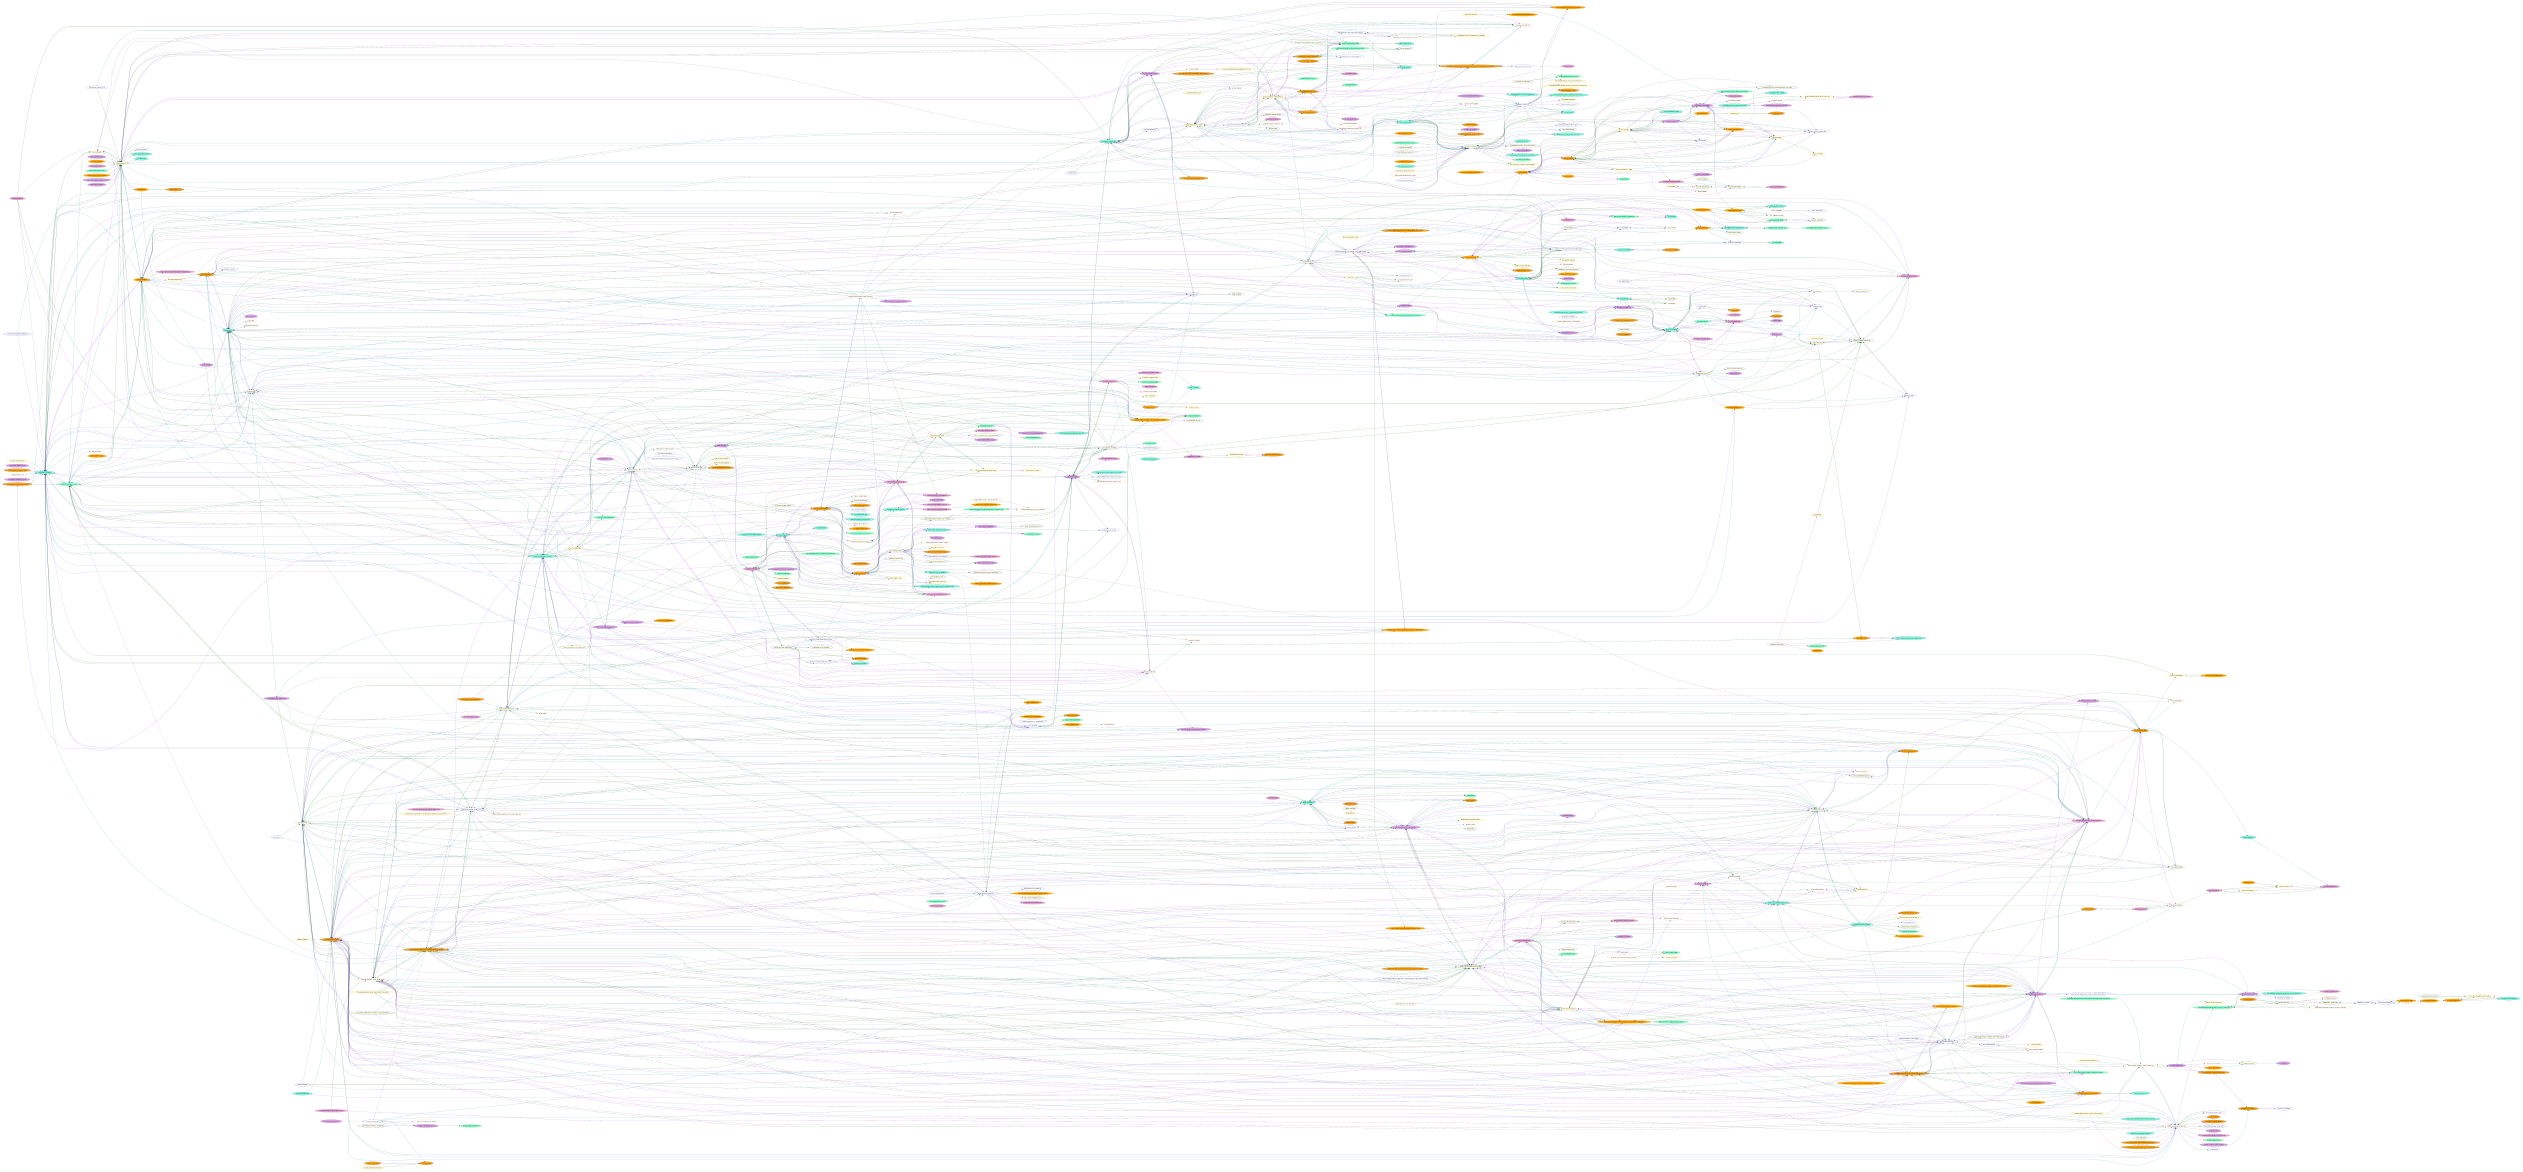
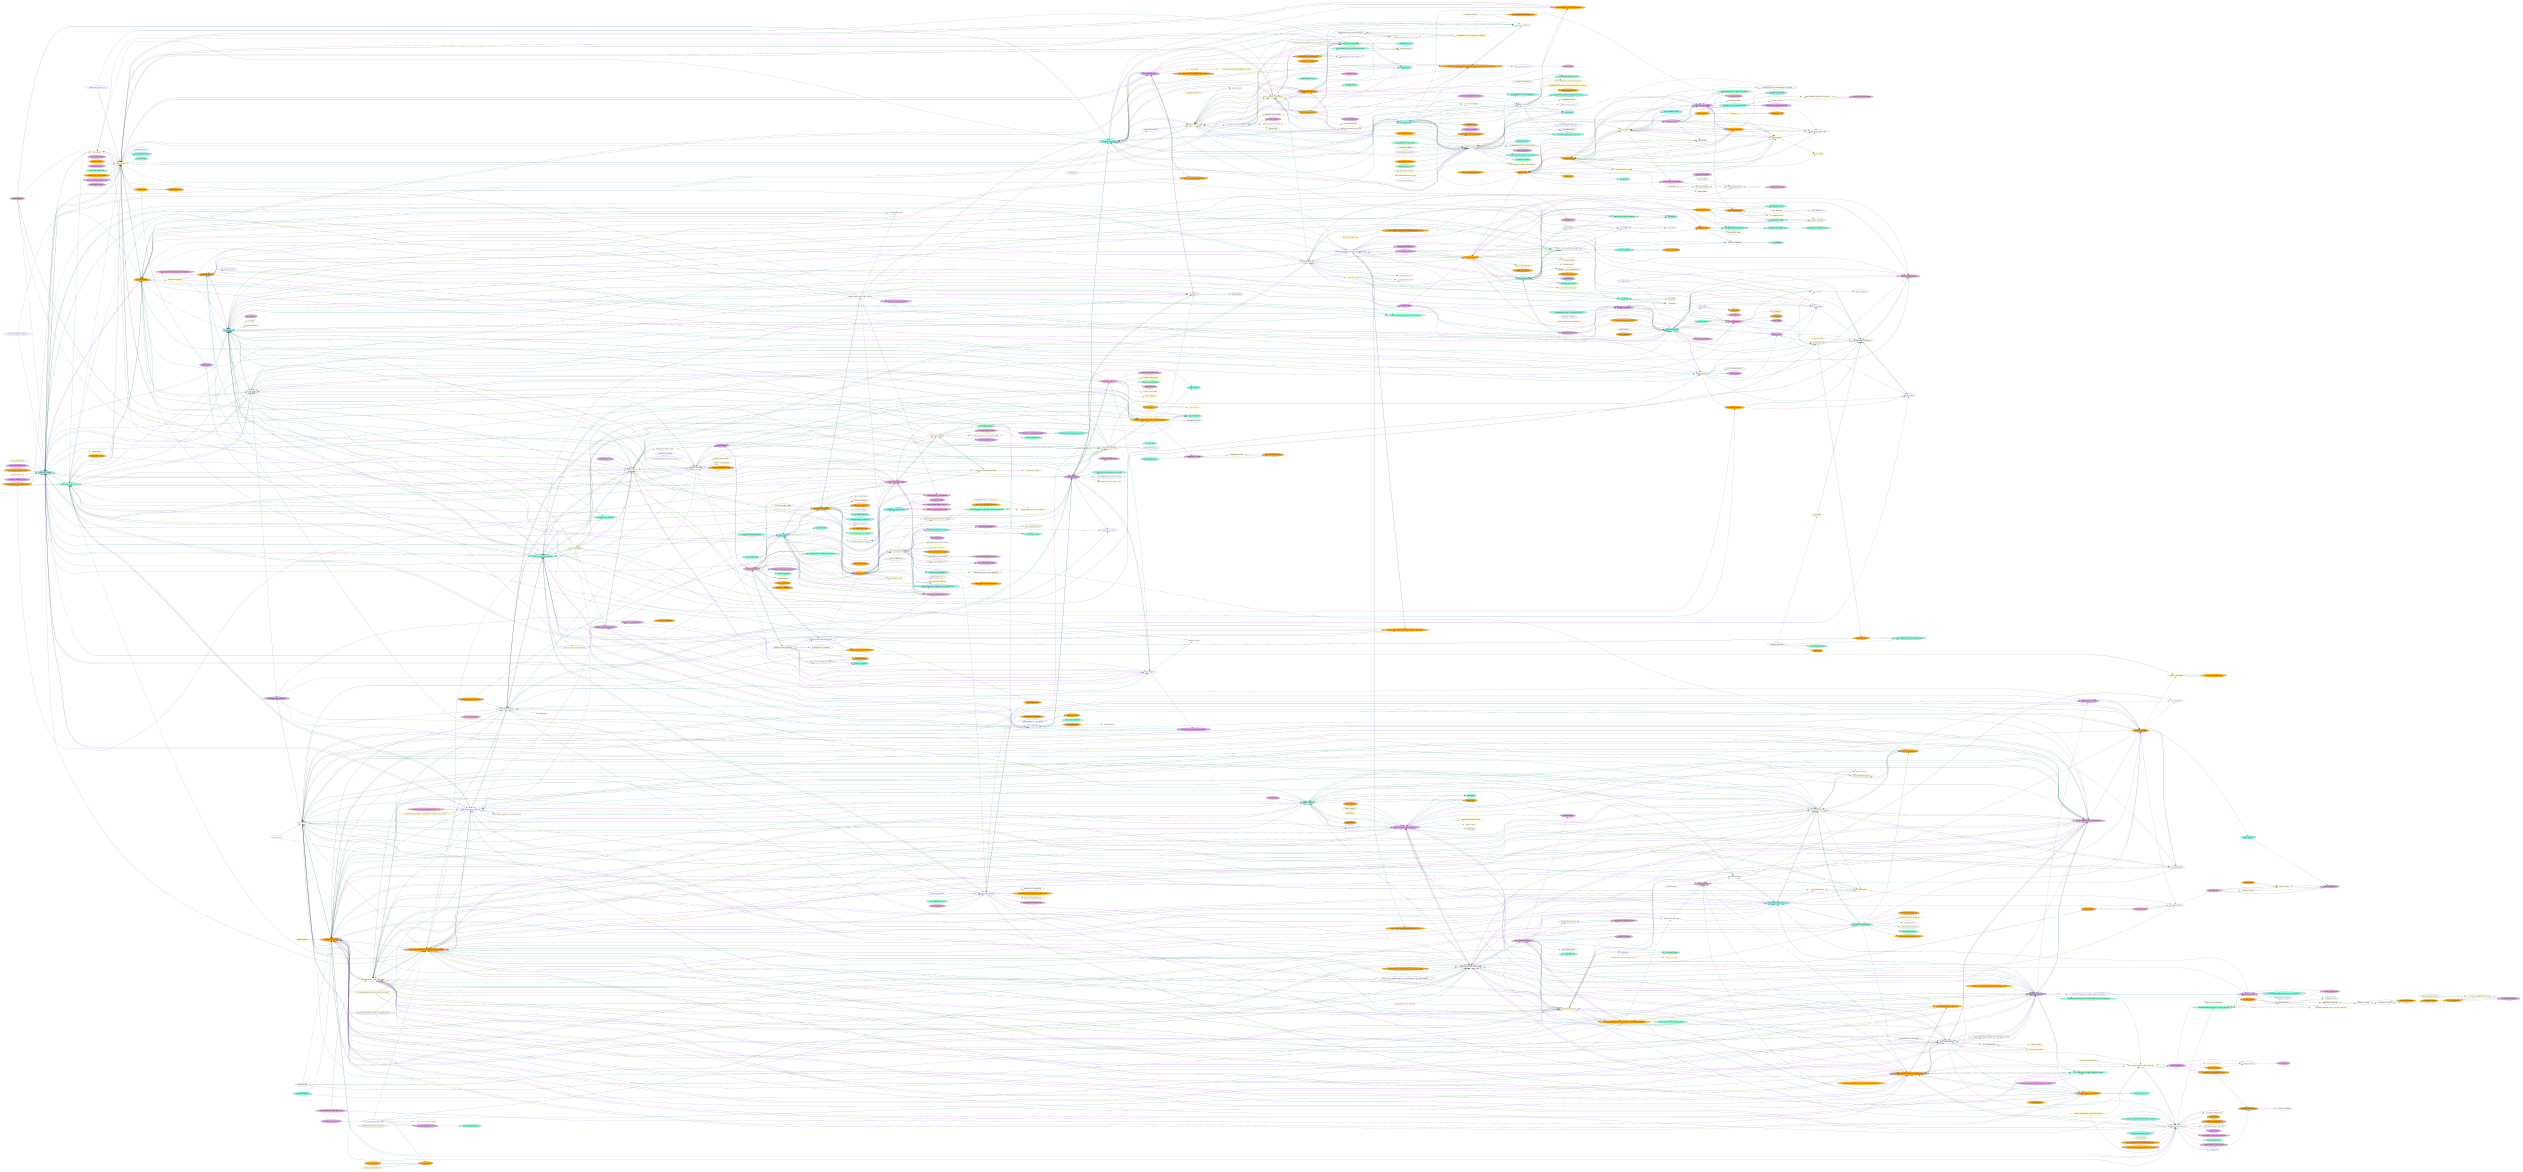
(2509, 999) -> (2509, 999)
